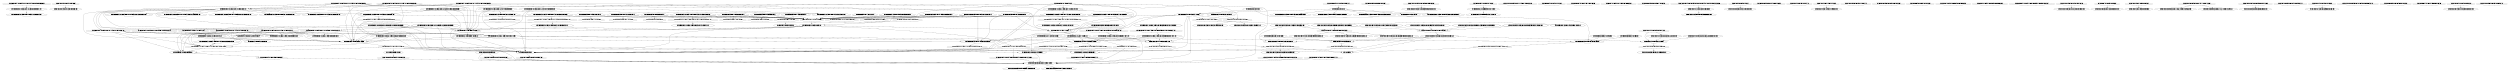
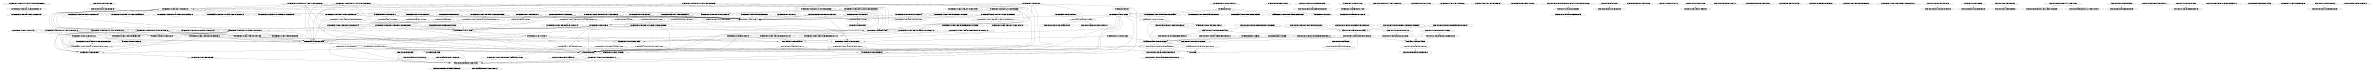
(1953, 4) -> (1821, 4)
(2255, 4) -> (2122, 4)
(1189, 15) -> (1119, 15)
none -> (1438, 31)
(325, 36) -> (285, 36)
(1274, 36) -> none
(1342, 47) -> (1339, 47)
(1085, 58) -> none
